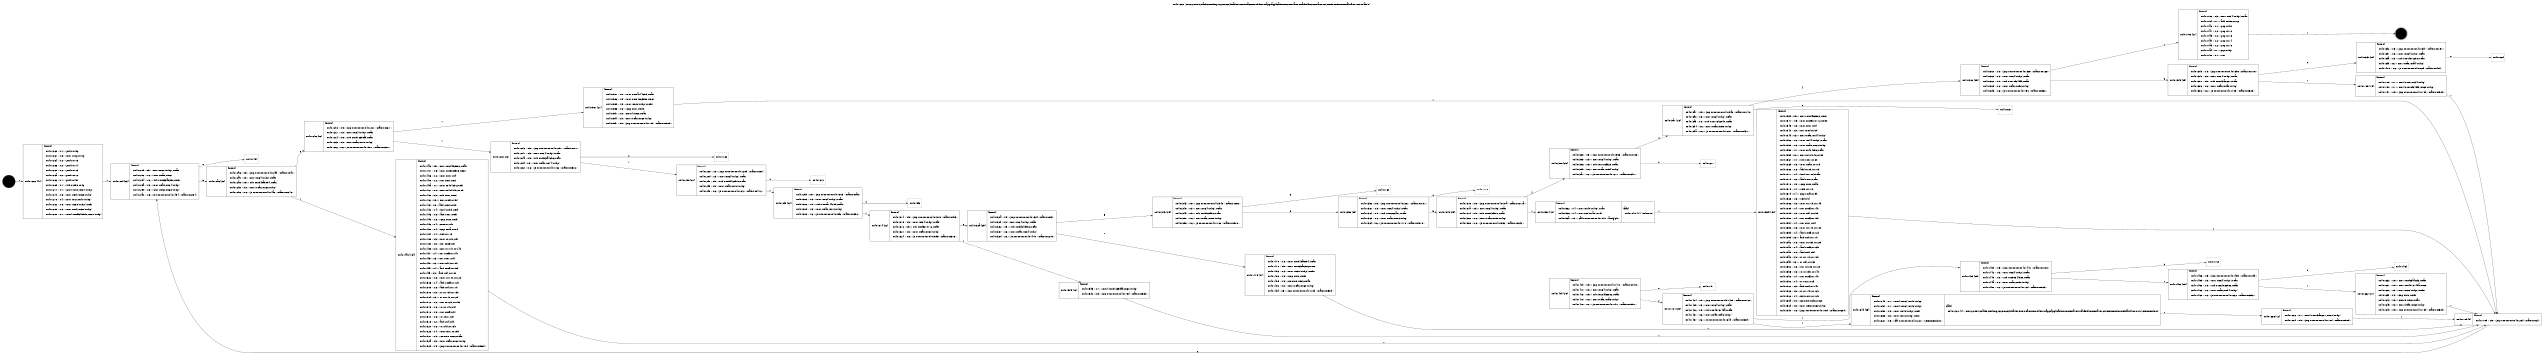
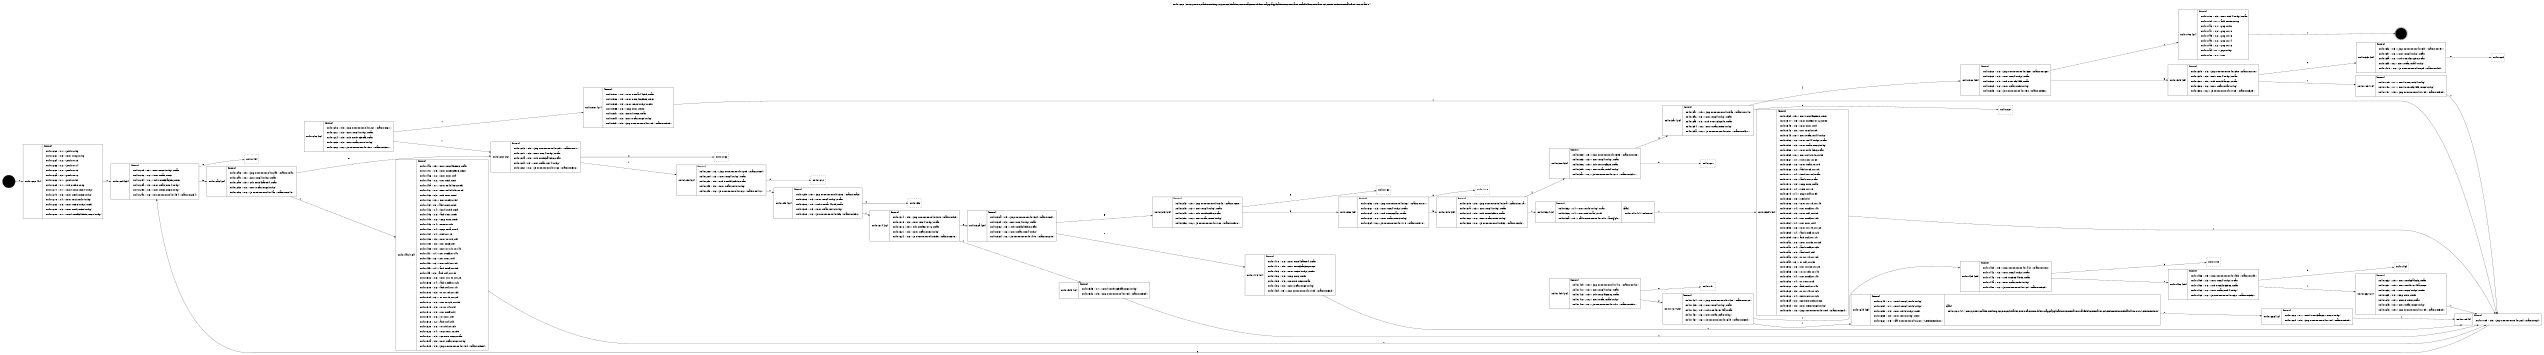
(298, 158) -> (392, 160)
